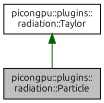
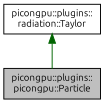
(52, 84) -> (52, 84)
